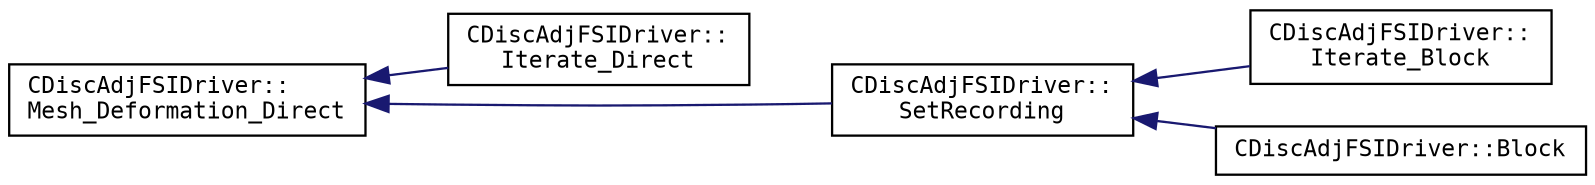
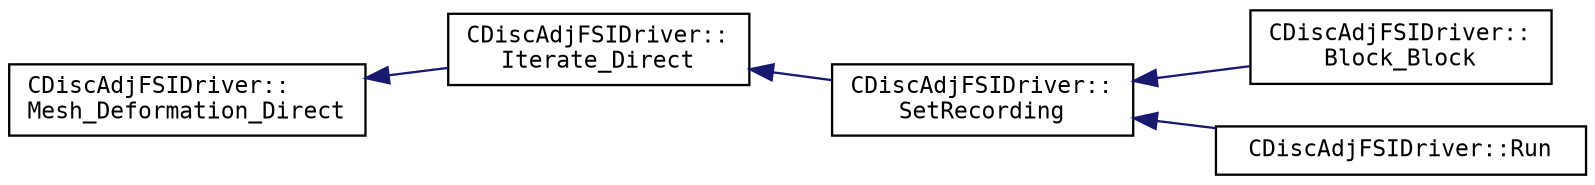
(1401, 47) -> (1401, 47)
(610, 106) -> (802, 76)
(1401, 151) -> (1401, 151)
